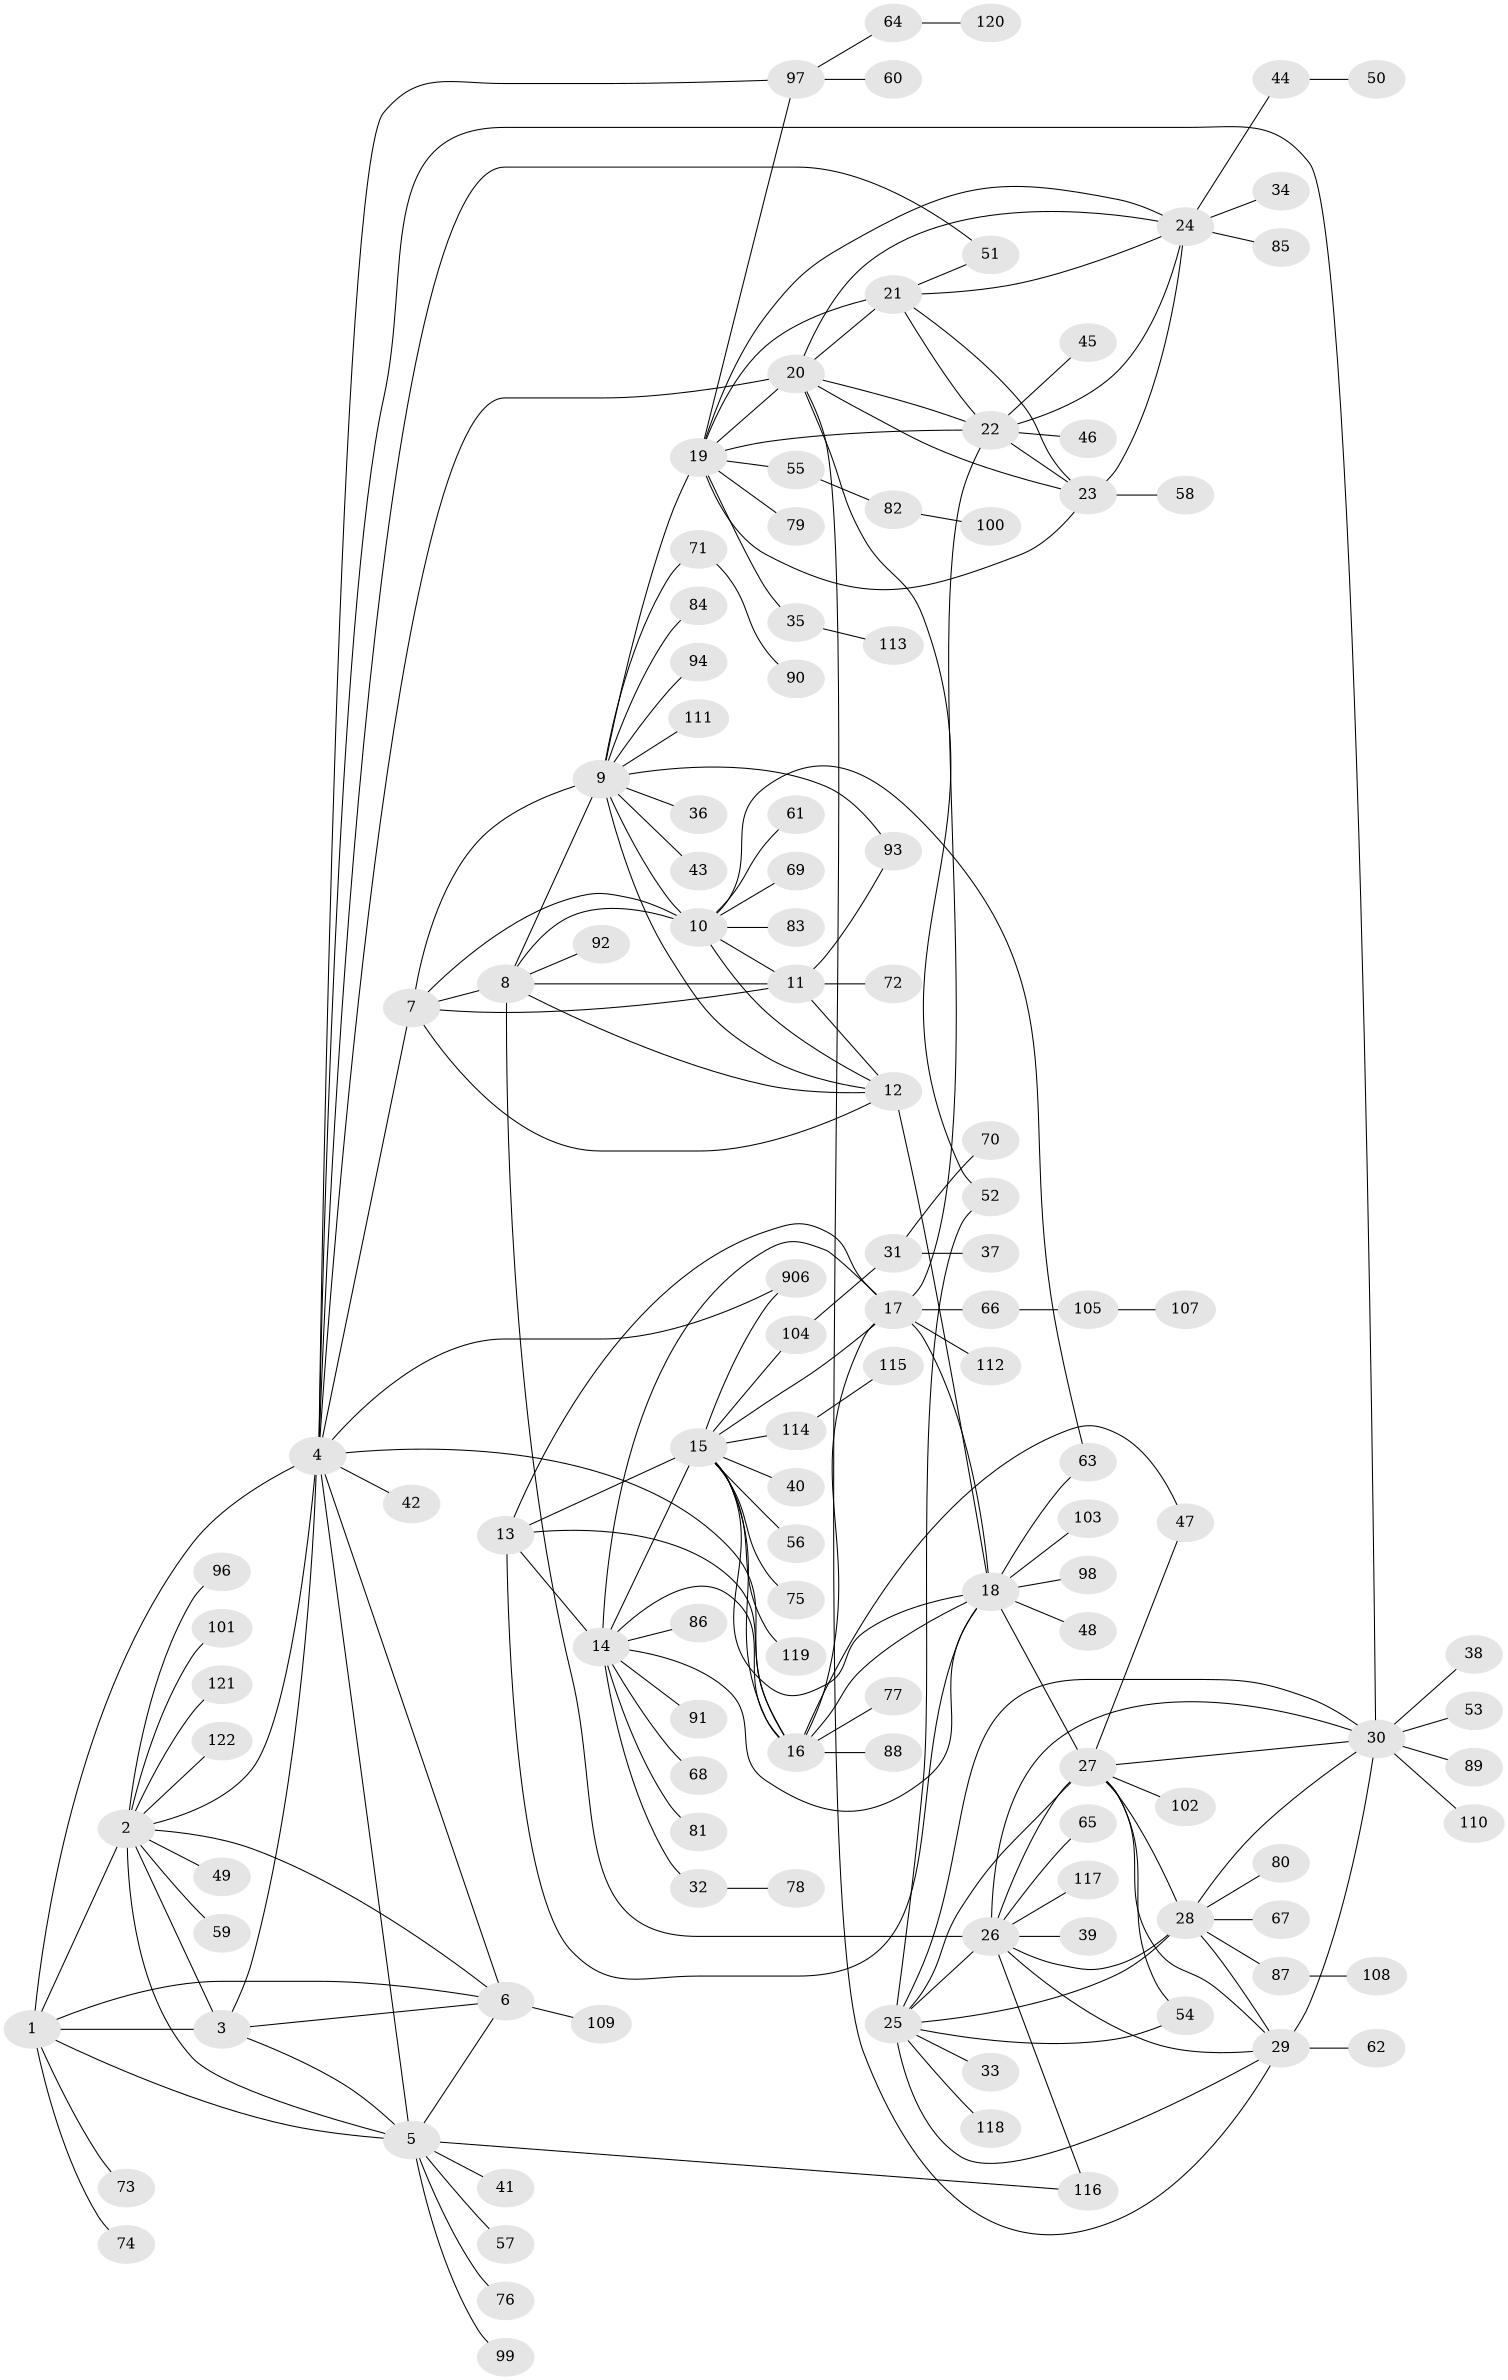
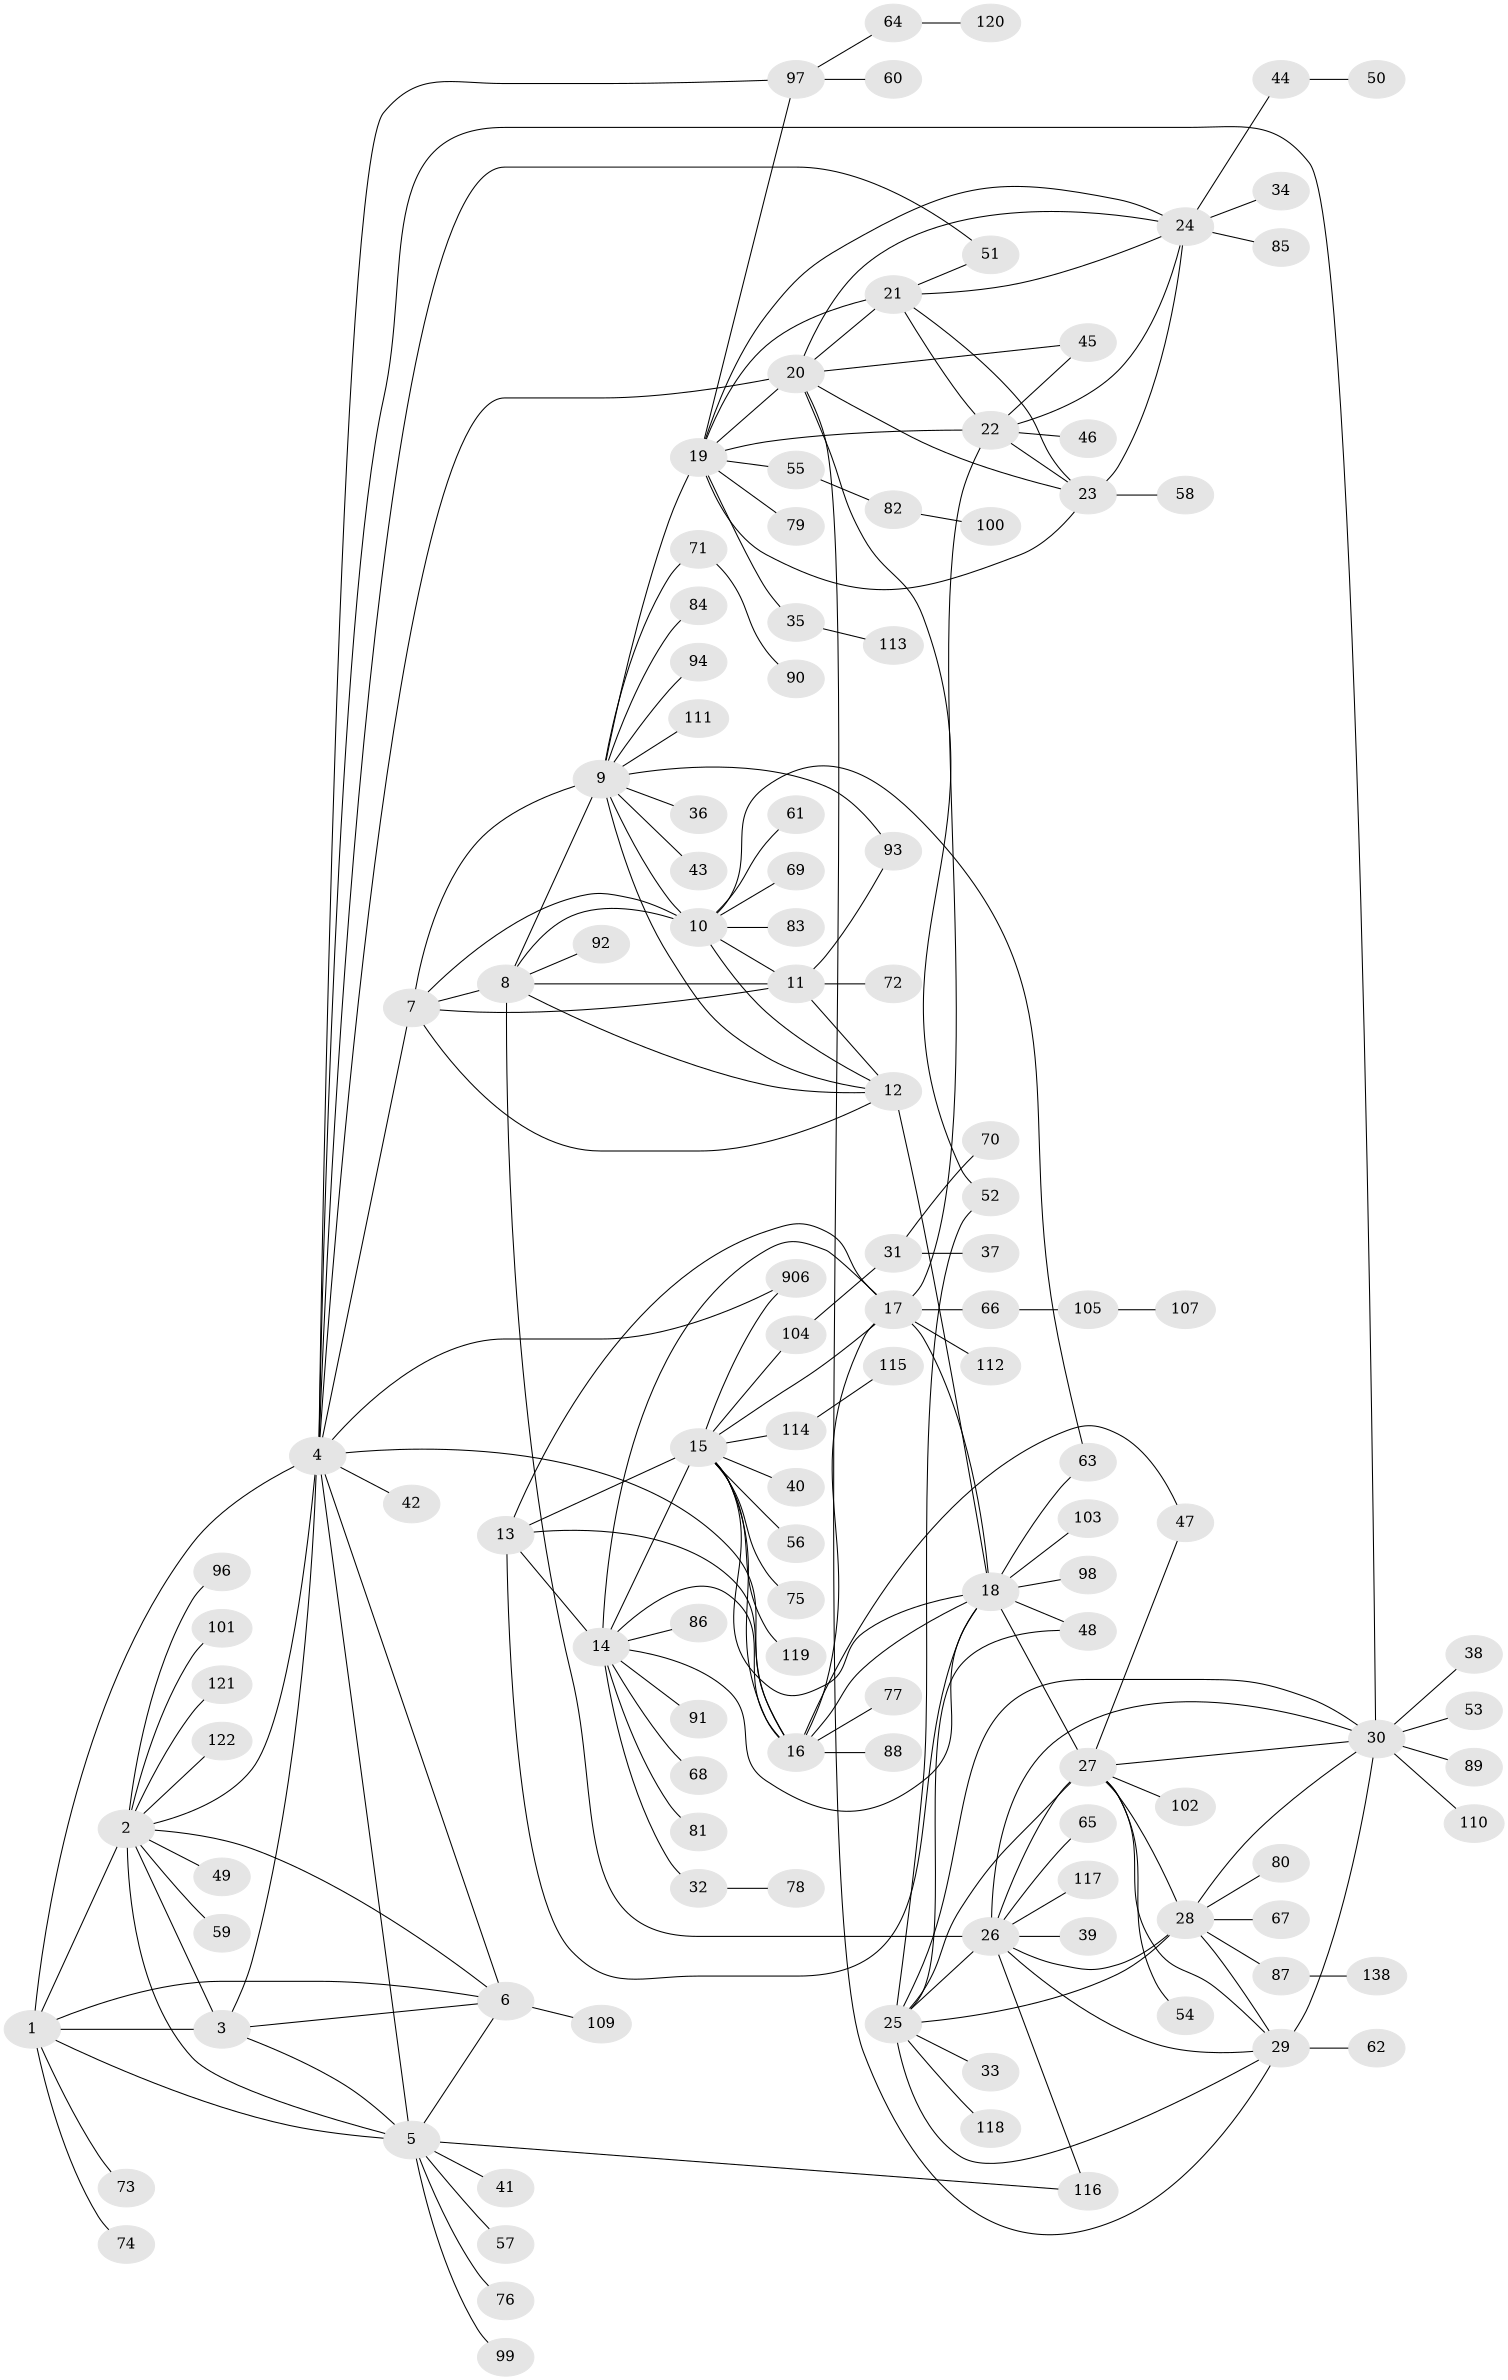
(895, 399) -> (942, 358)
(1377, 1976) -> (1377, 1976)
(1042, 2043) -> (936, 1784)
